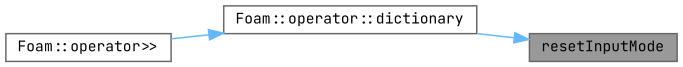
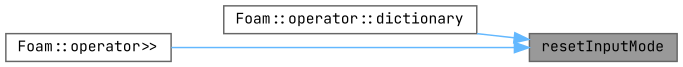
(190, 37) -> (343, 48)
